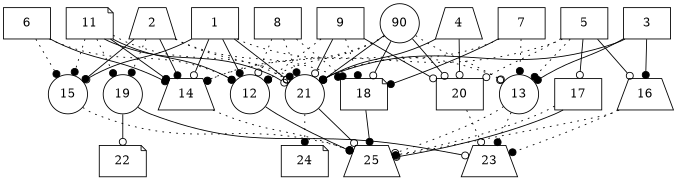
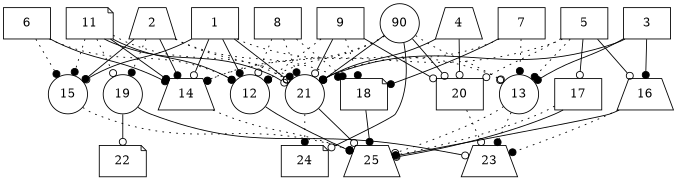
(102, 49) -> (102, 49)
(383, 57) -> (397, 112)
(526, 131) -> (526, 131)
